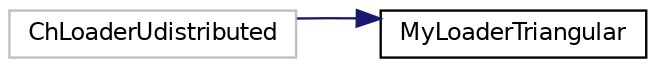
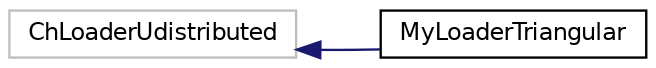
(327, 18) -> (351, 50)
